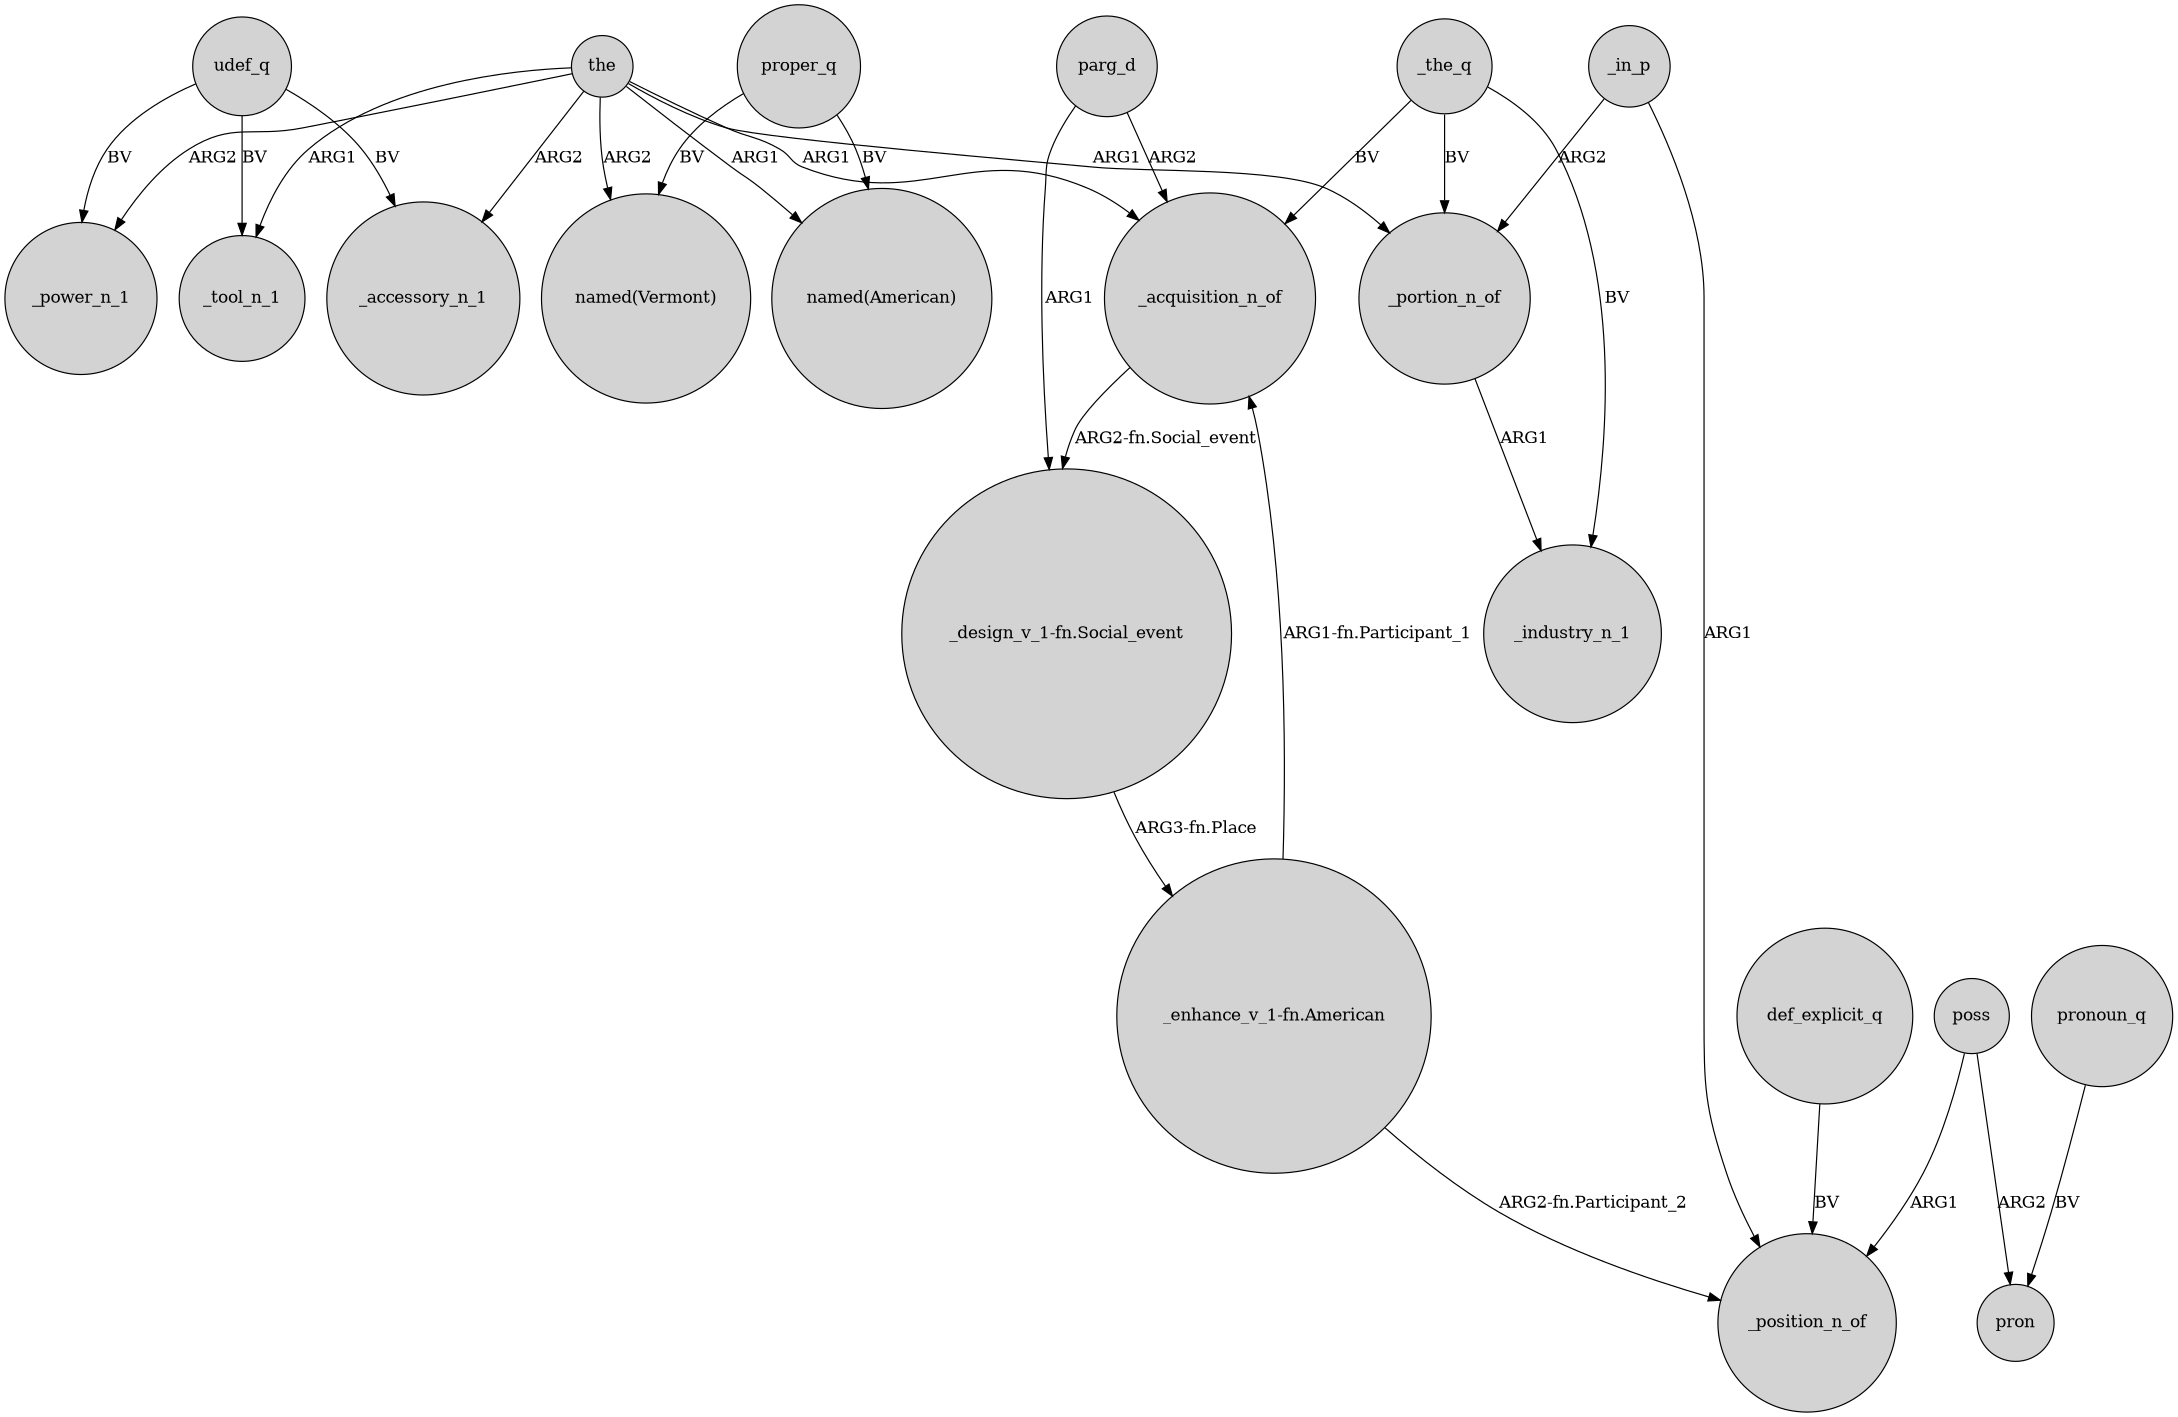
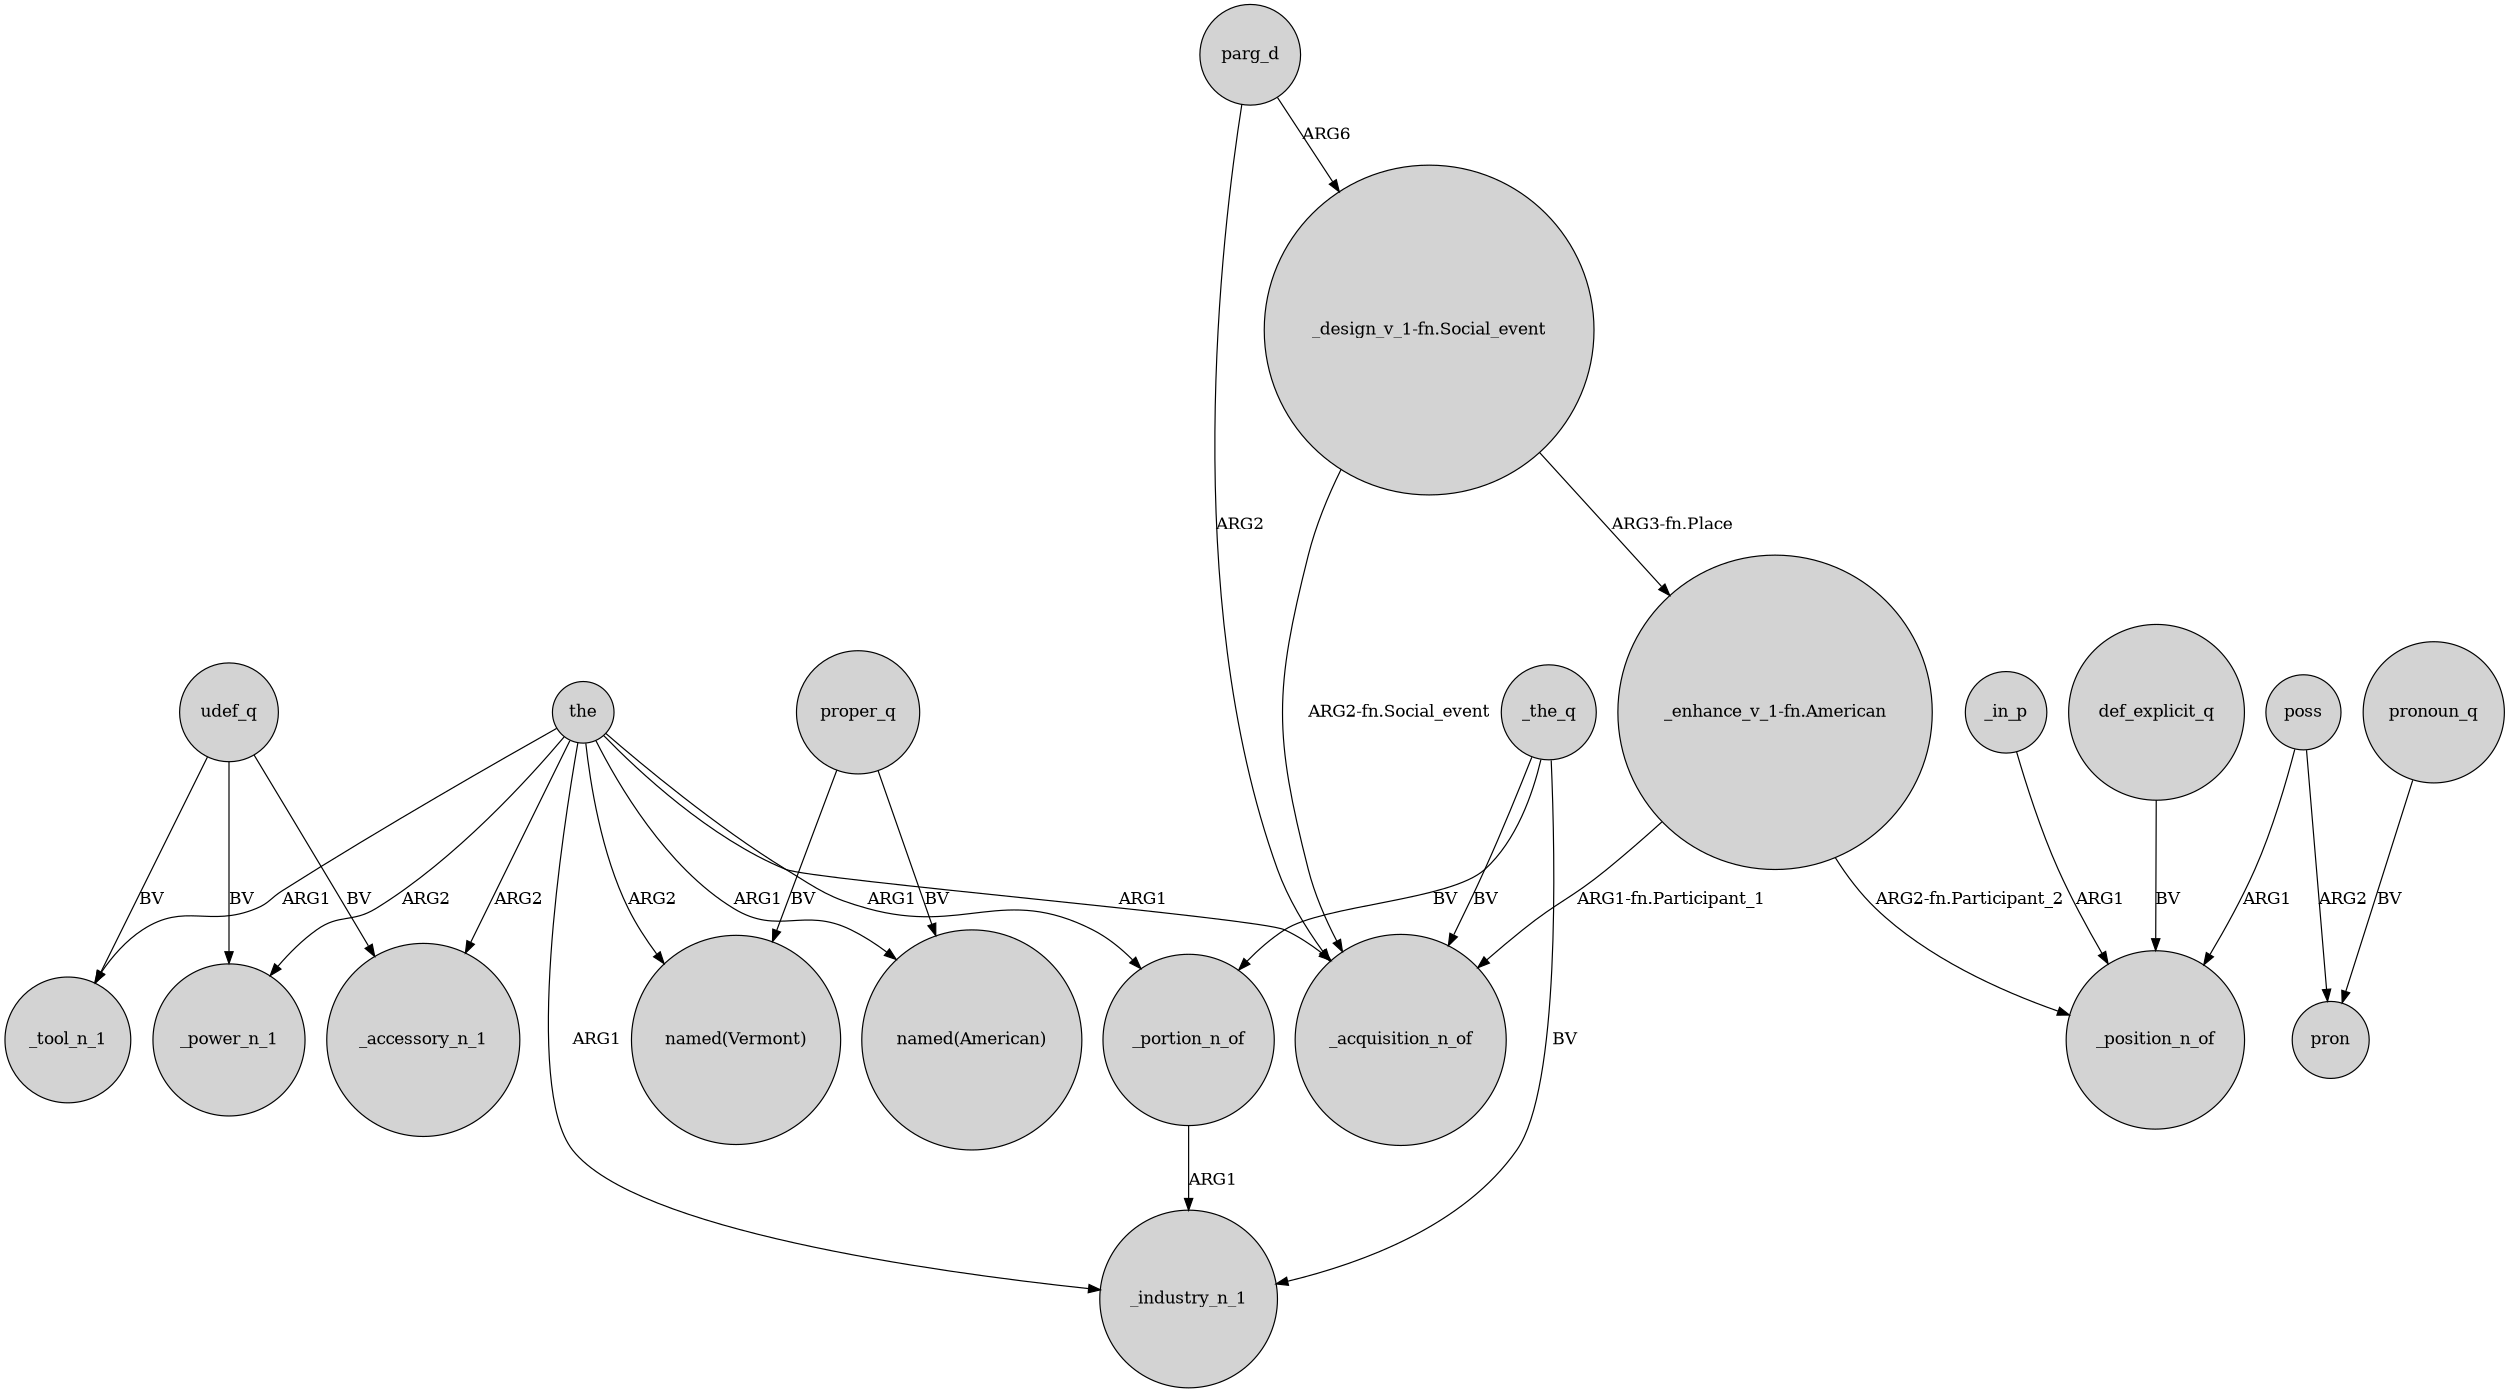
(1552, 164) -> none
(1070, 298) -> (1327, 135)
(1091, 407) -> (1283, 705)
none -> (624, 1187)
